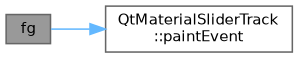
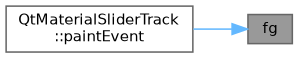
(70, 29) -> (213, 29)
